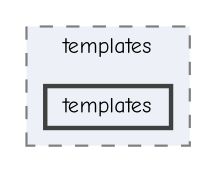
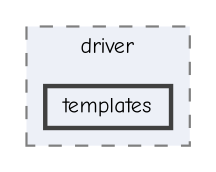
(108, 47) -> (108, 47)
